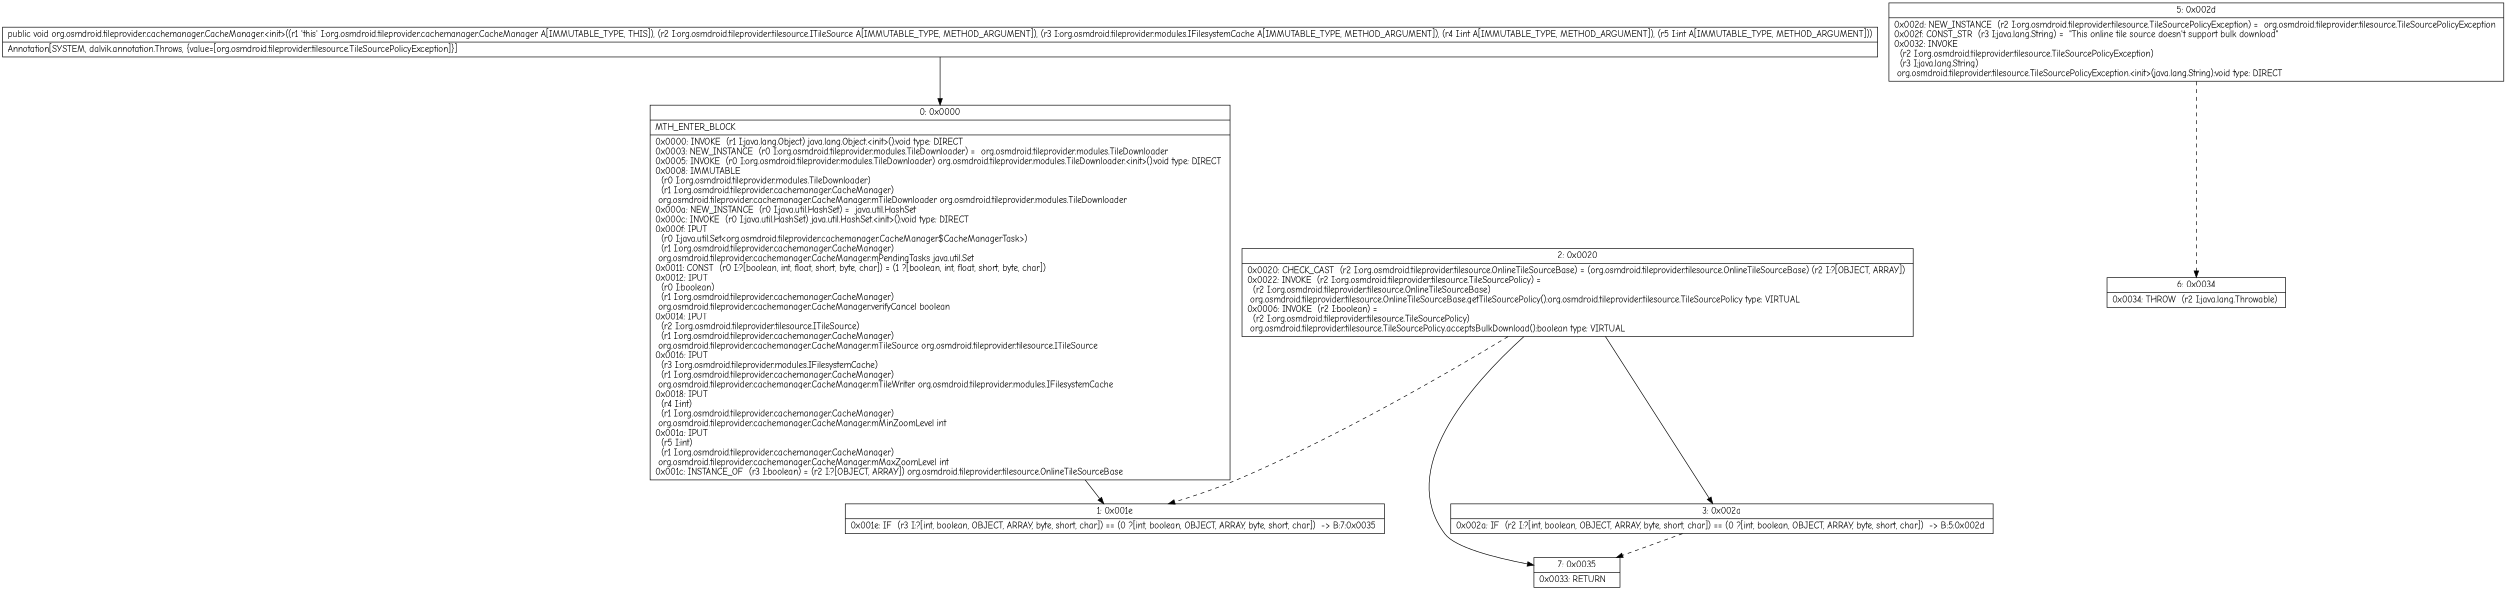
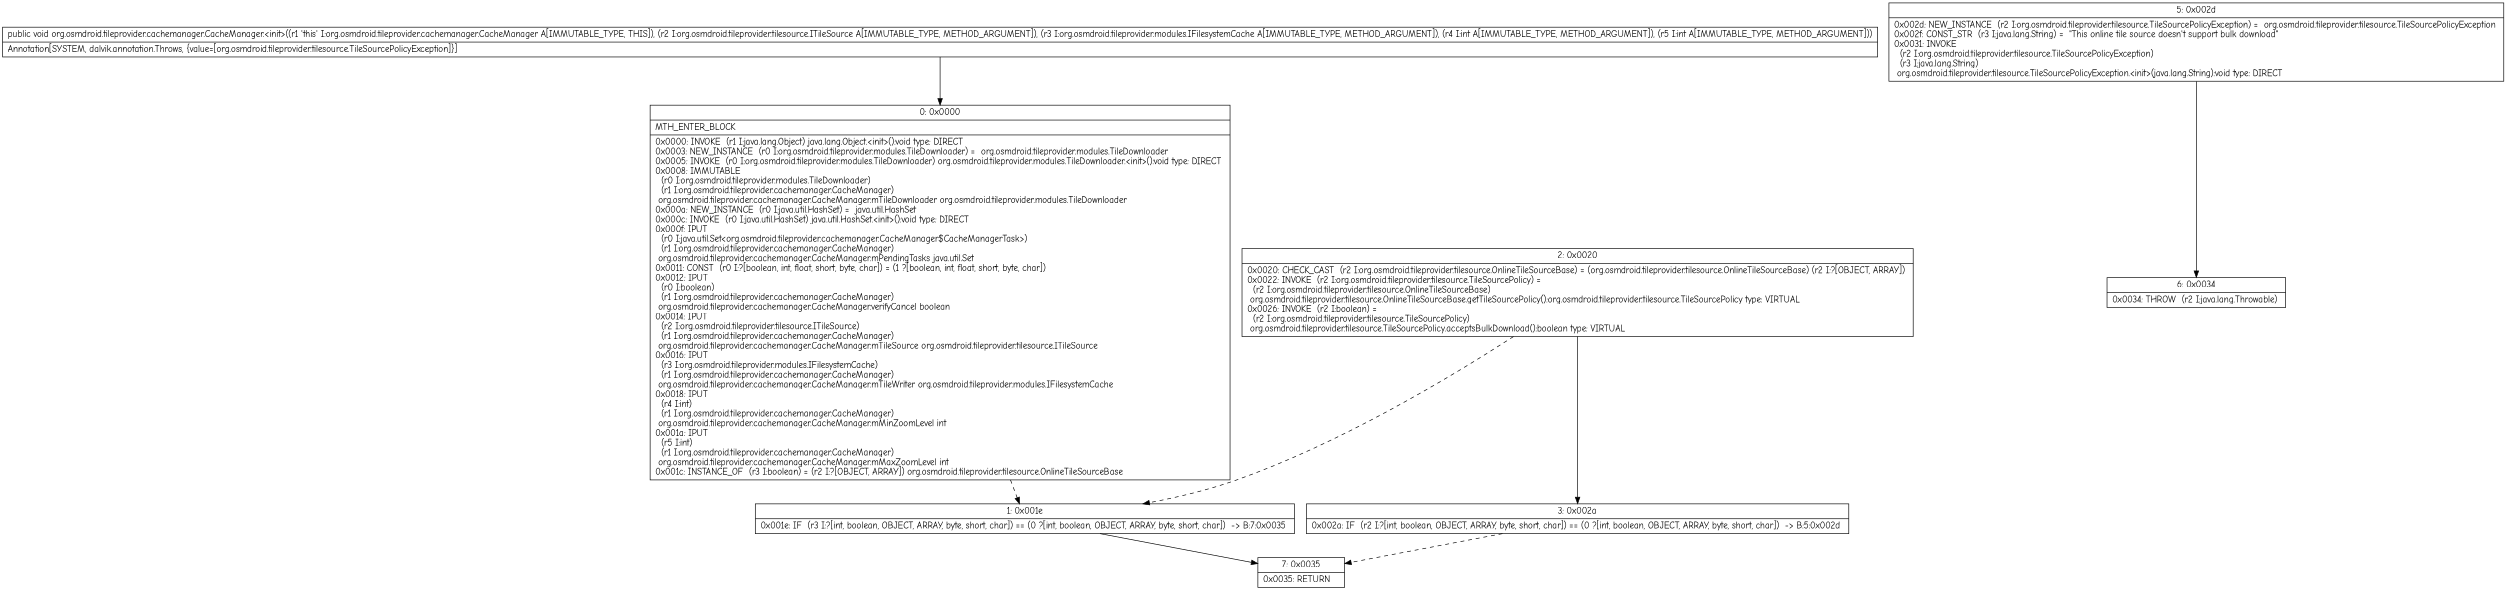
(1929, 44) -> (1928, 44)
(2196, 176) -> (2196, 176)
(1314, 309) -> (1314, 309)
(1432, 466) -> (1176, 548)
(1092, 489) -> (1014, 489)
(1577, 580) -> (1301, 580)
